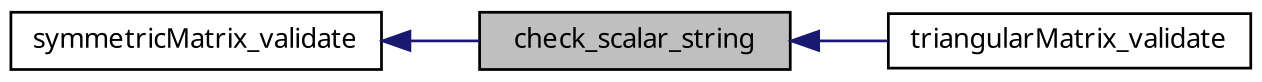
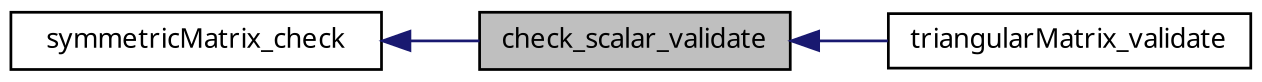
(196, 41) -> (196, 41)
(635, 41) -> (635, 41)
